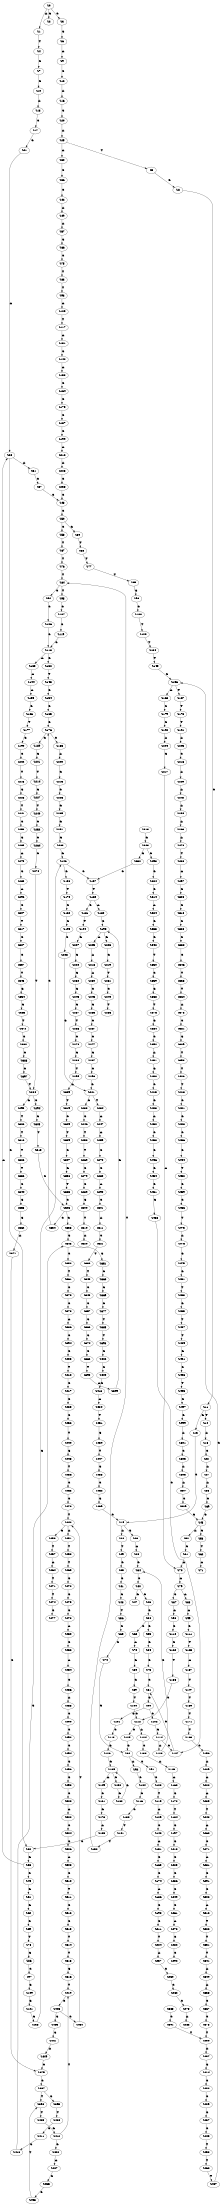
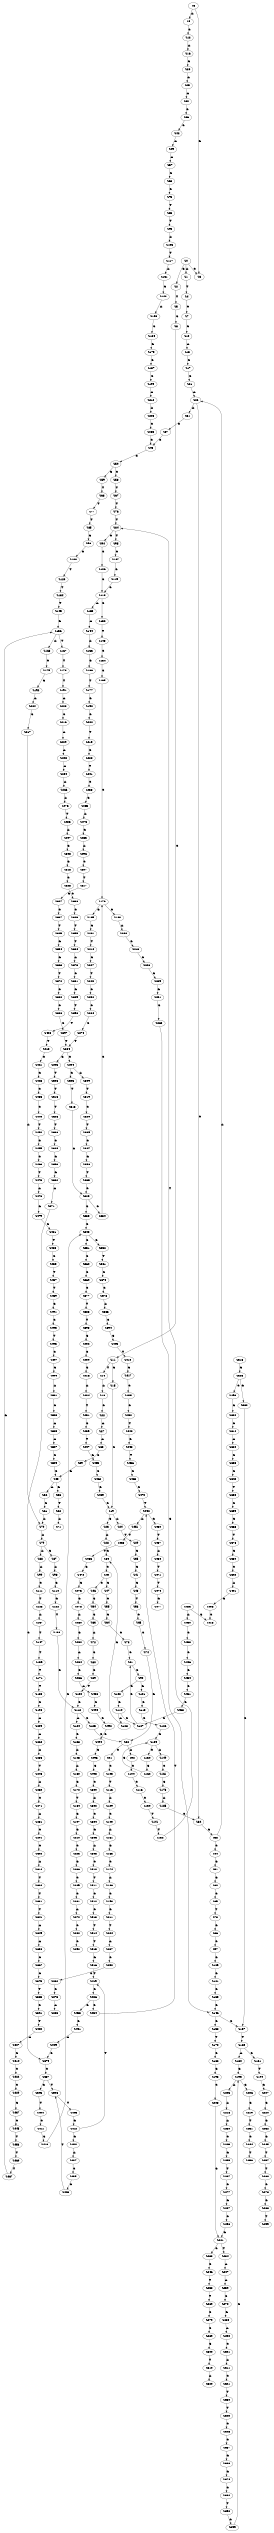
(62, 31) -> (198, 140)
(106, 155) -> (176, 296)
(77, 1005) -> (266, 2153)
(93, 1021) -> (227, 2169)
(71, 1085) -> (78, 1072)
(153, 1100) -> (198, 1614)
(148, 1626) -> (107, 1598)
(206, 2032) -> (39, 1989)
